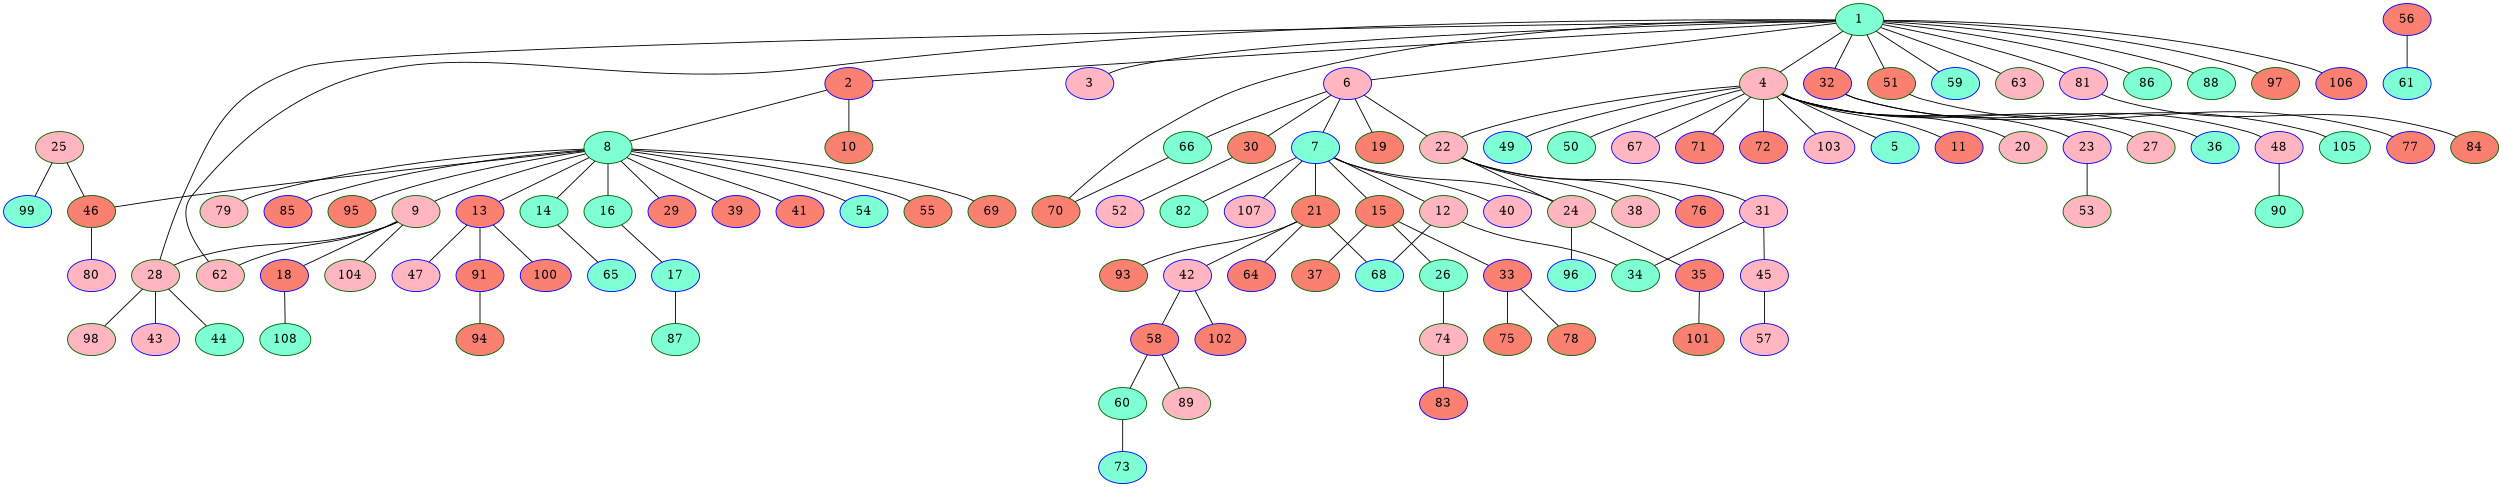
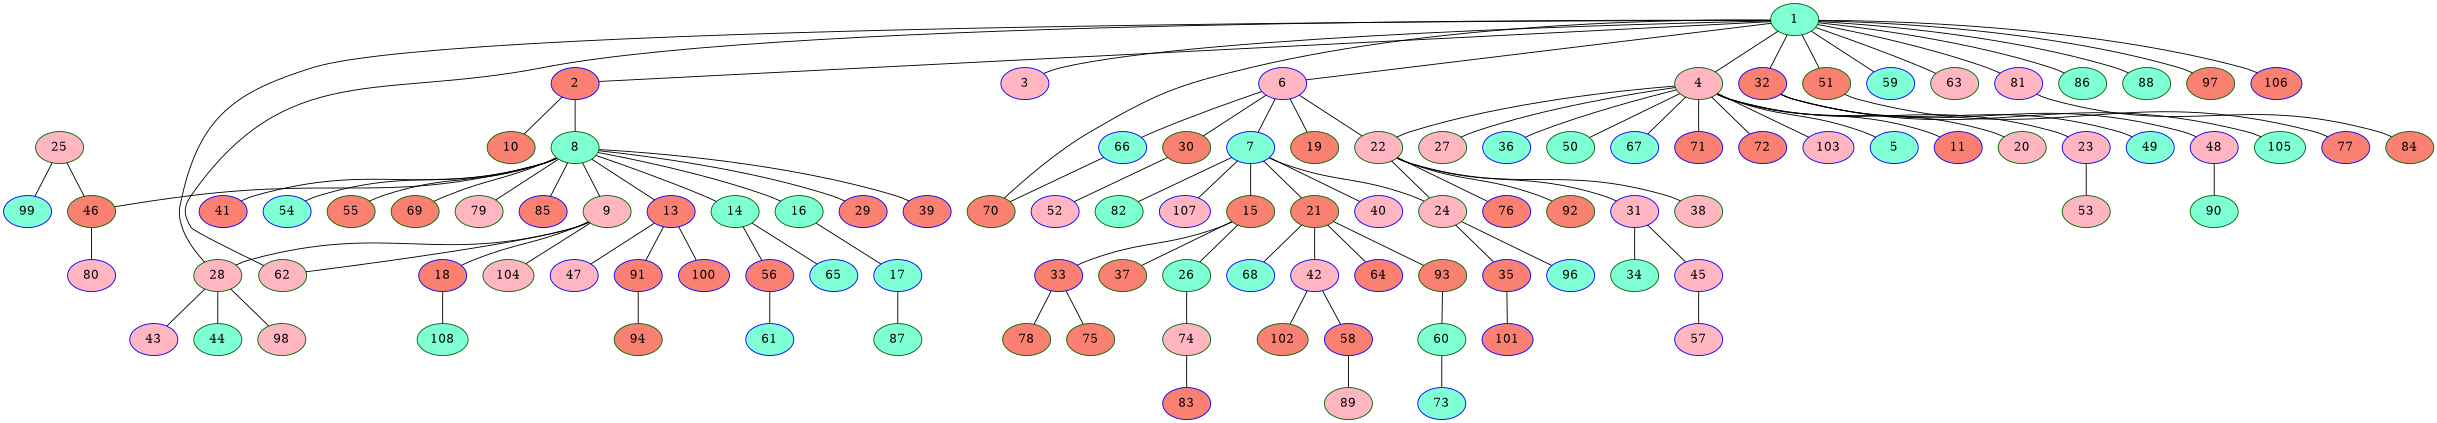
(1632, 107) -> (1956, 116)
(1188, 148) -> (1123, 148)
(1636, 148) -> (1635, 148)
(352, 212) -> none
(1444, 212) -> none
none -> (1571, 212)
none -> (752, 244)
(1220, 340) -> (1283, 340)
(1699, 340) -> (1508, 340)
(1139, 372) -> (1442, 308)
